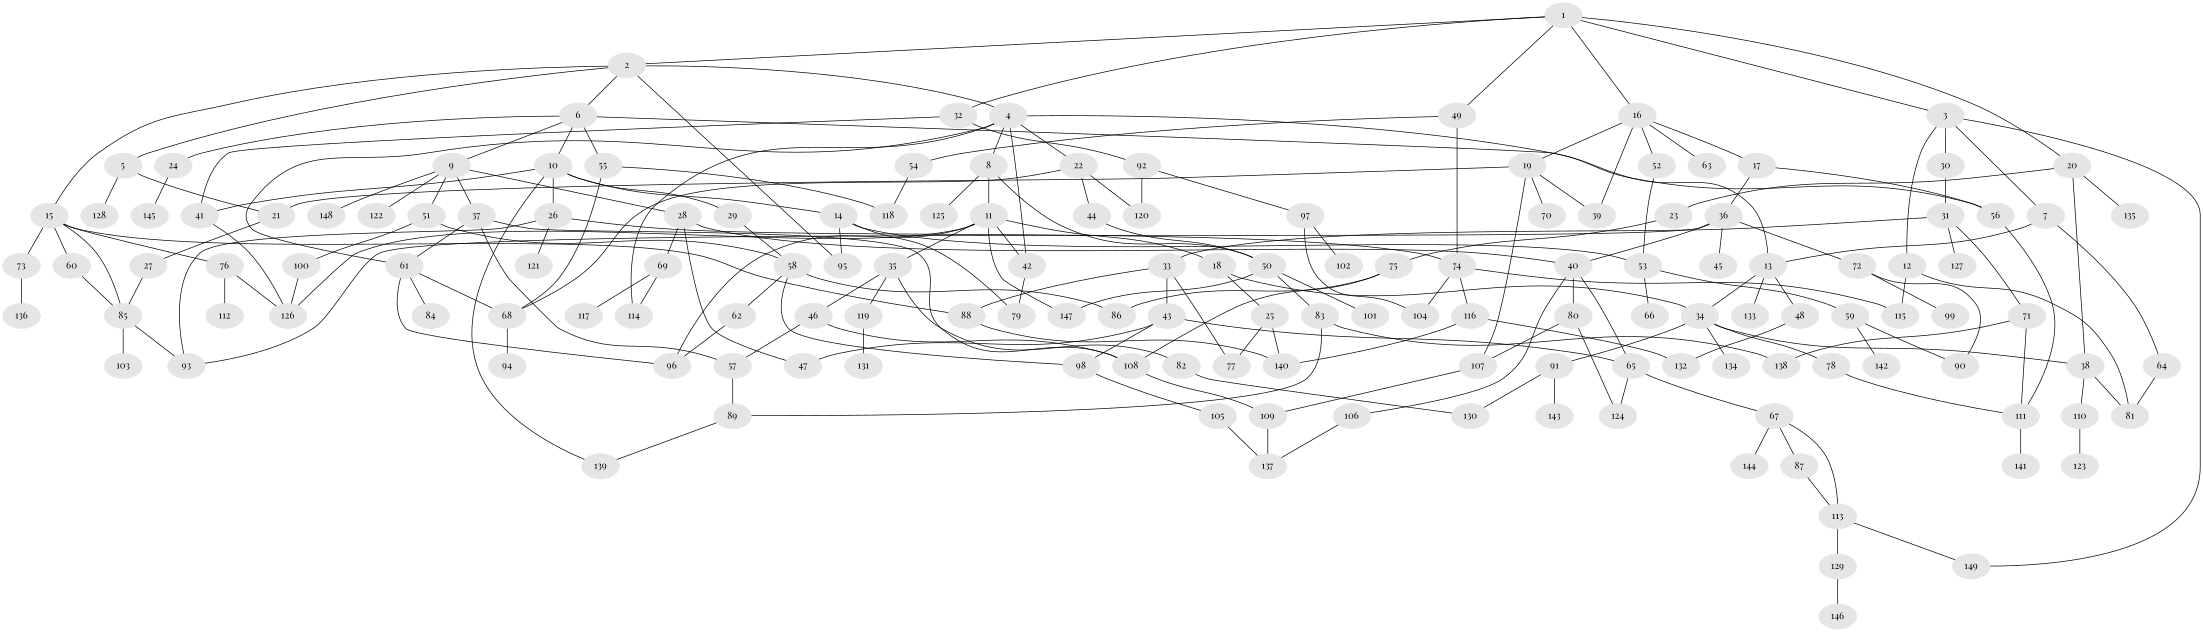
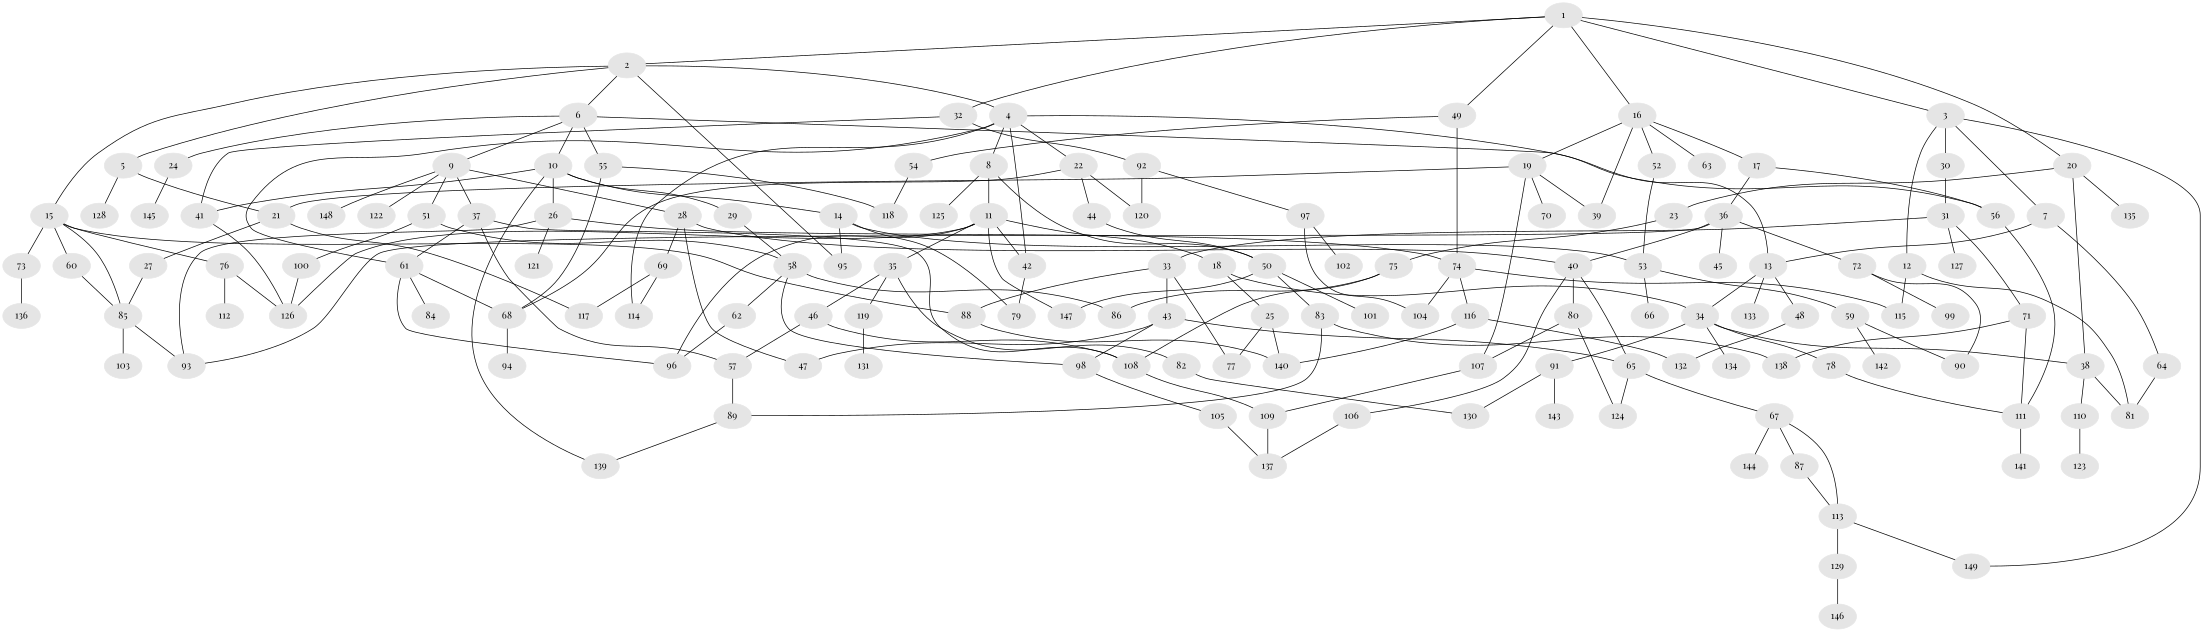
none -> (433, 254)
